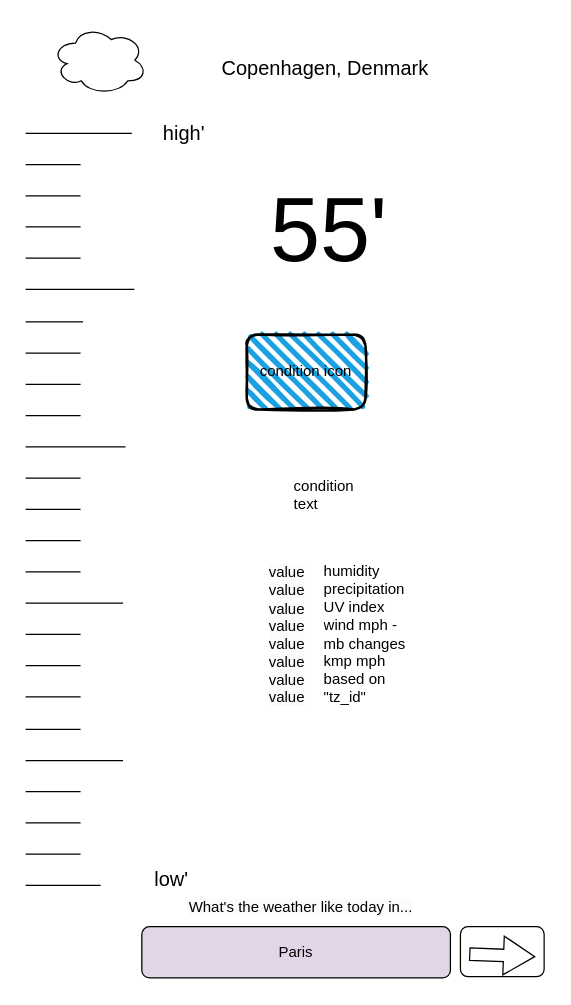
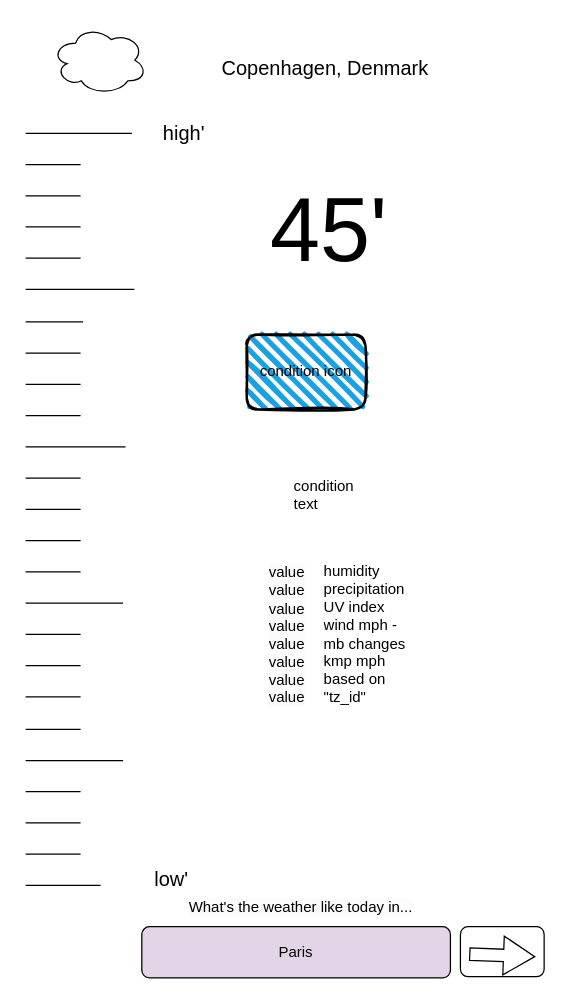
(329, 231) -> (329, 231)
